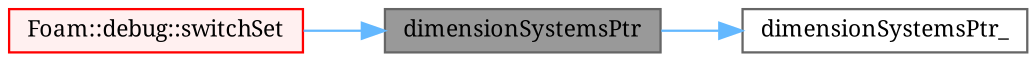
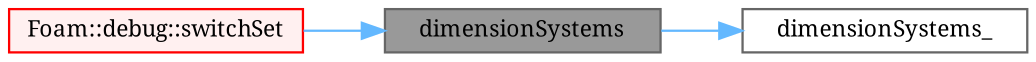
(523, 31) -> (523, 31)
(885, 31) -> (885, 31)
